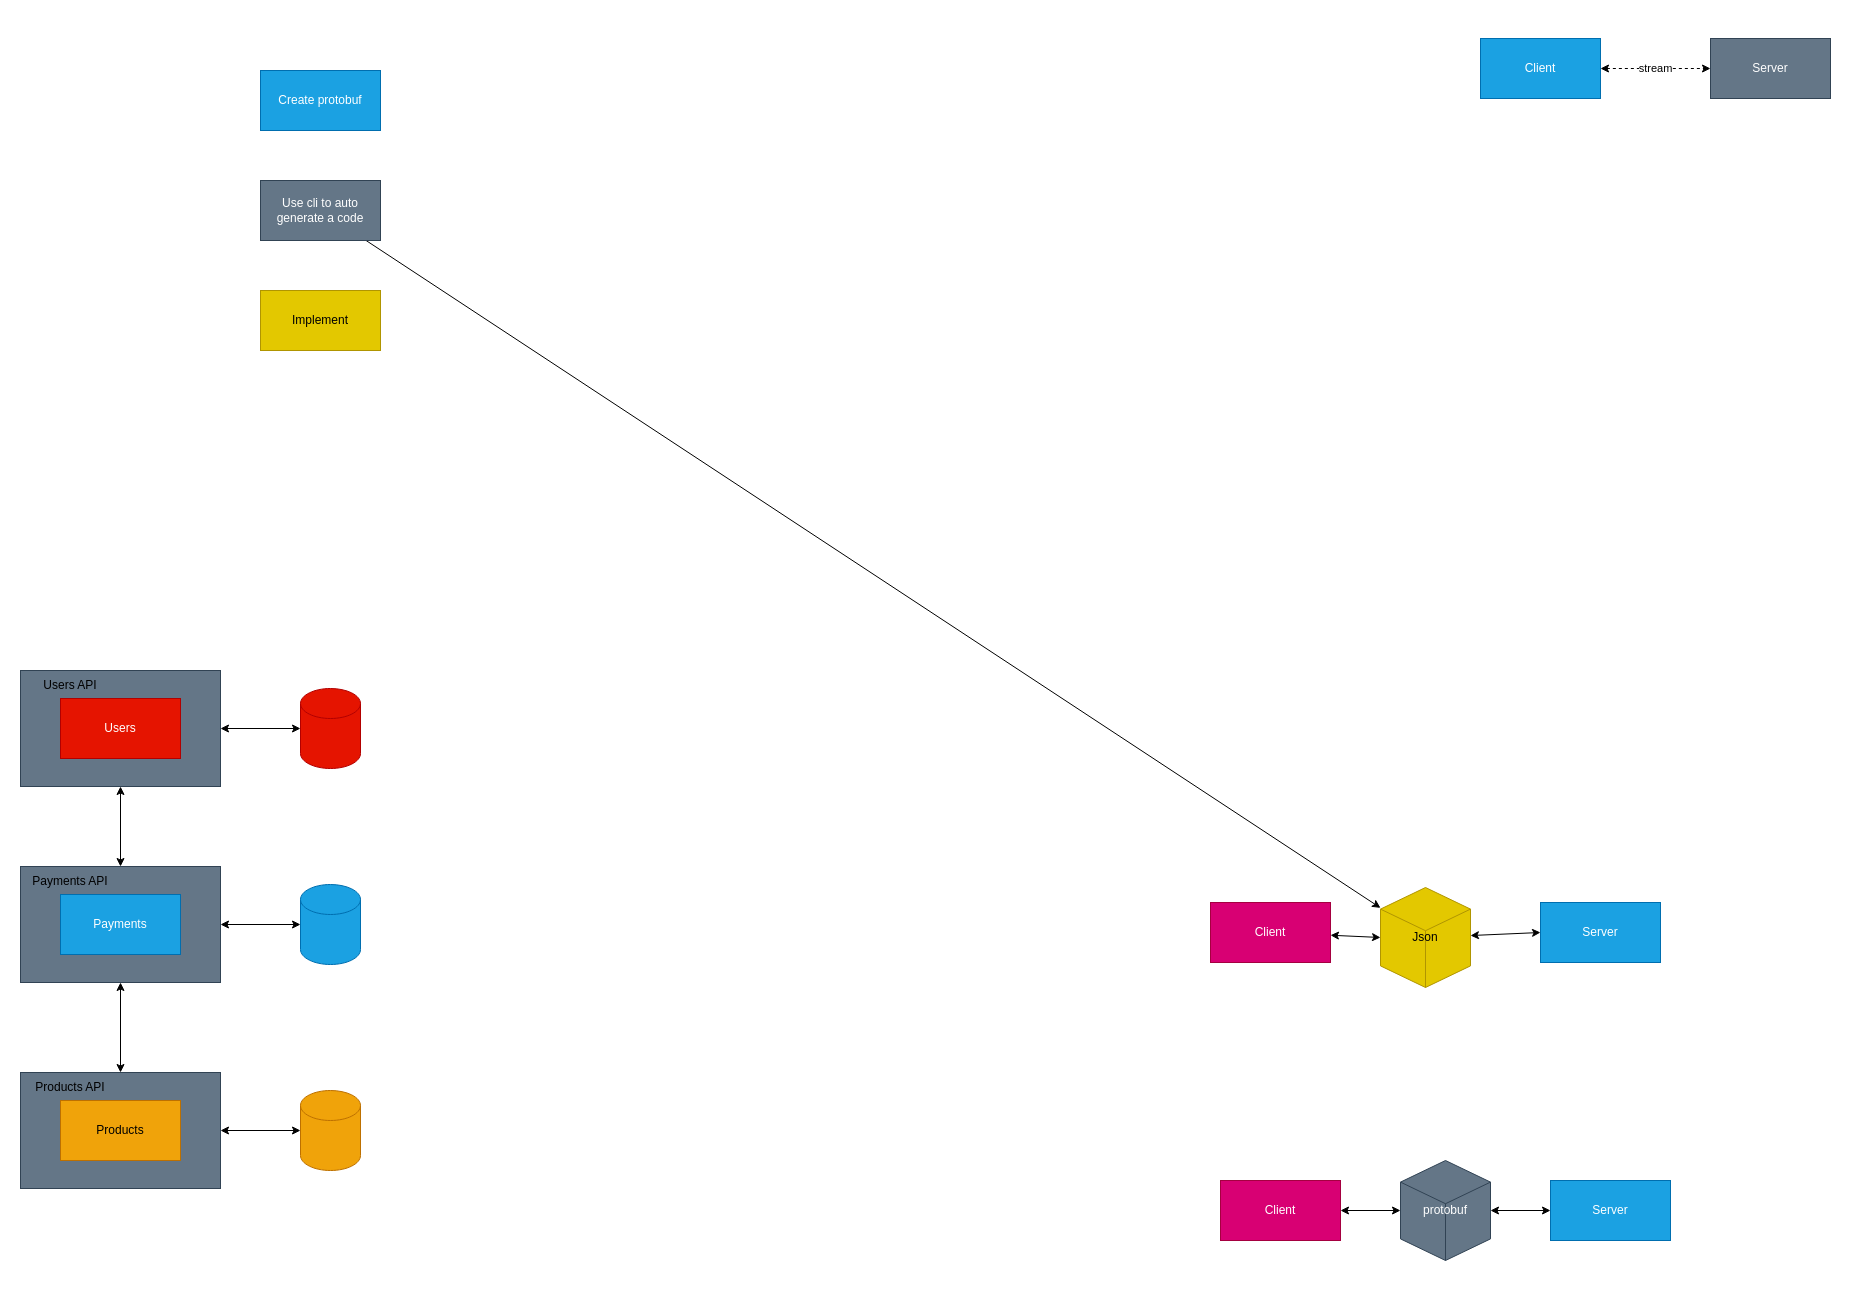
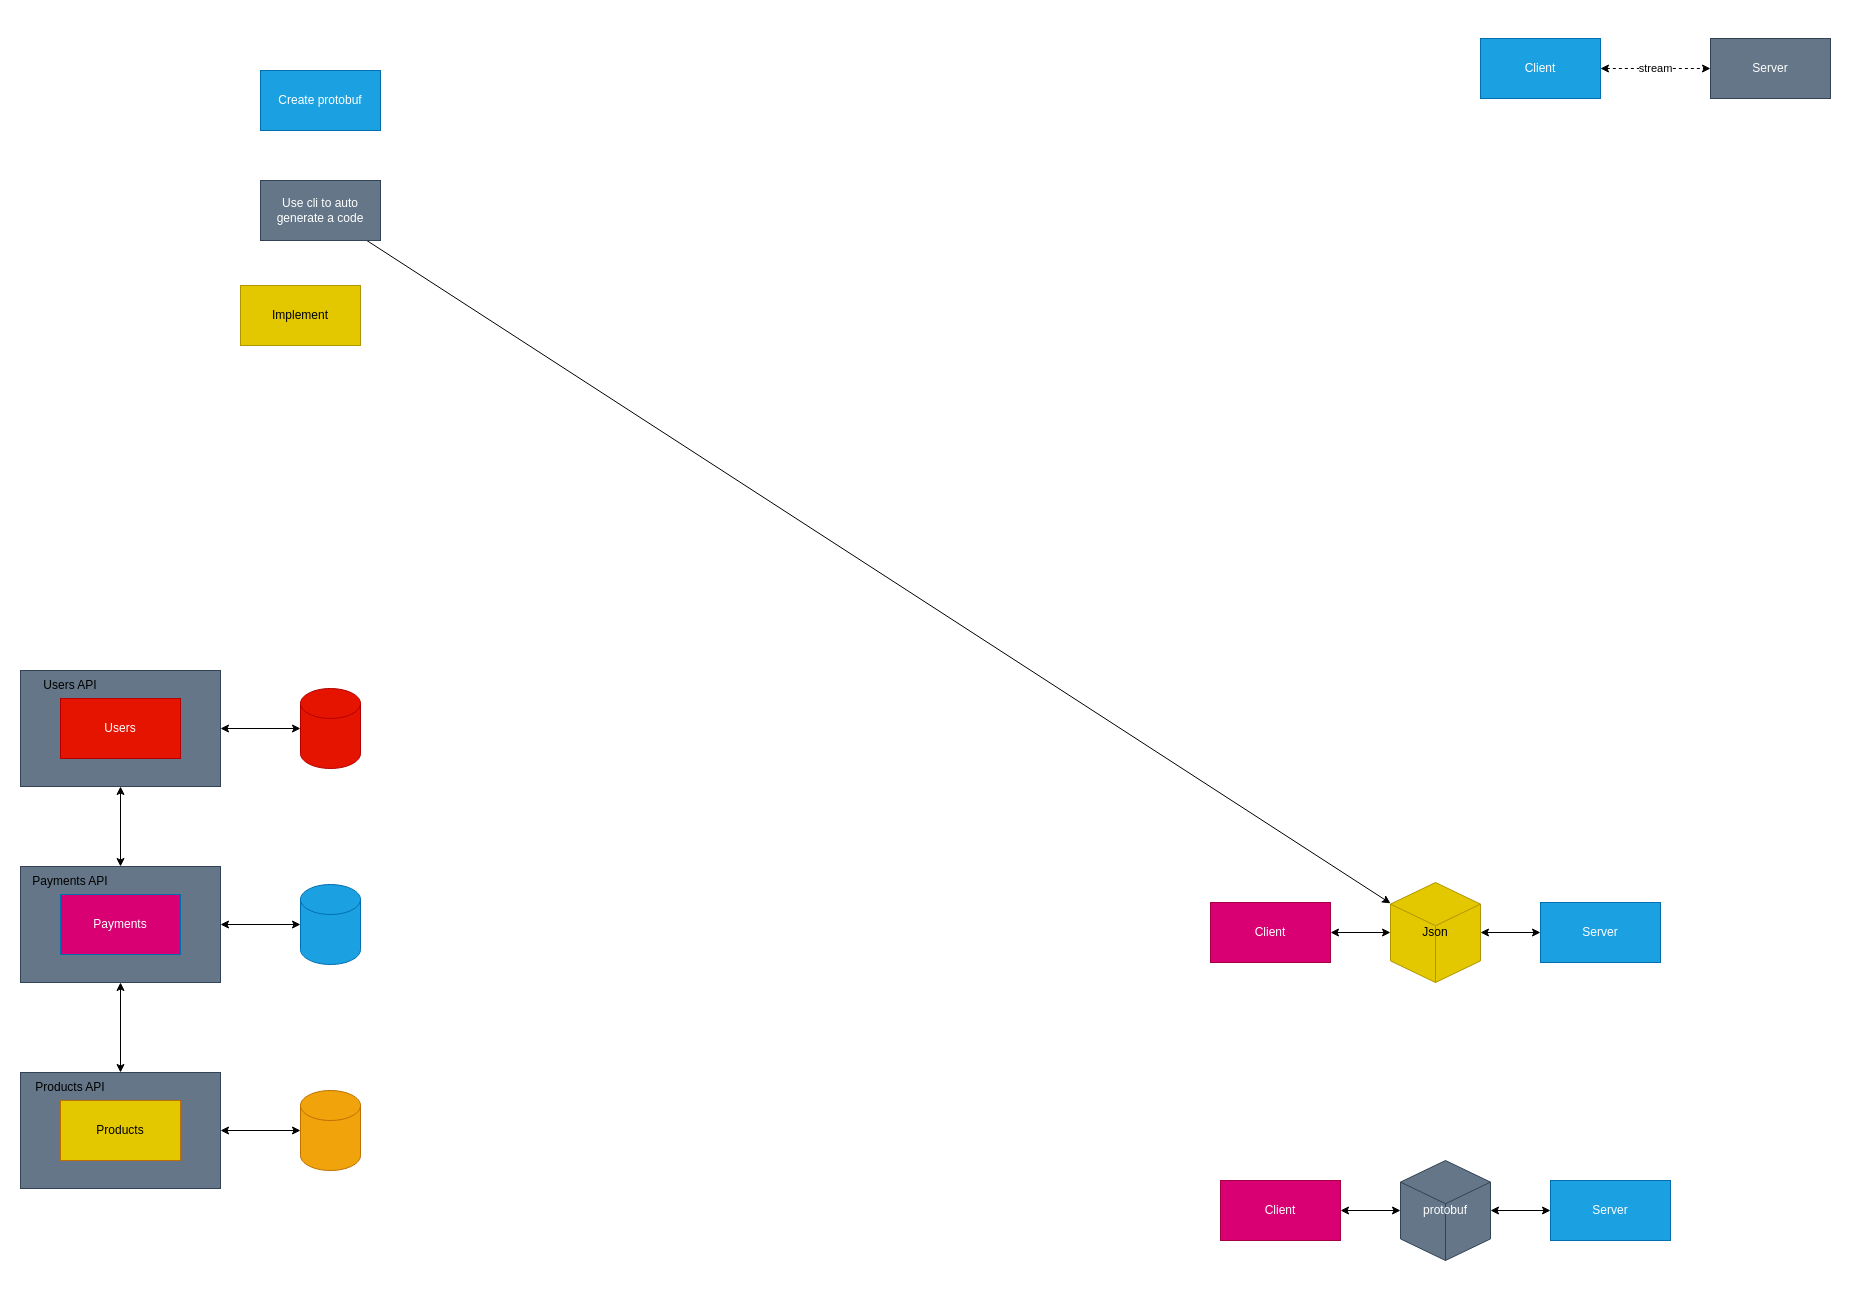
(321, 321) -> (301, 316)
(121, 925) -> (121, 925)
(1426, 938) -> (1436, 933)
(121, 1131) -> (121, 1131)
